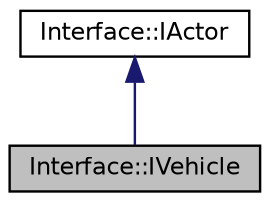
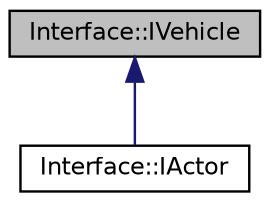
(135, 114) -> (135, 114)
